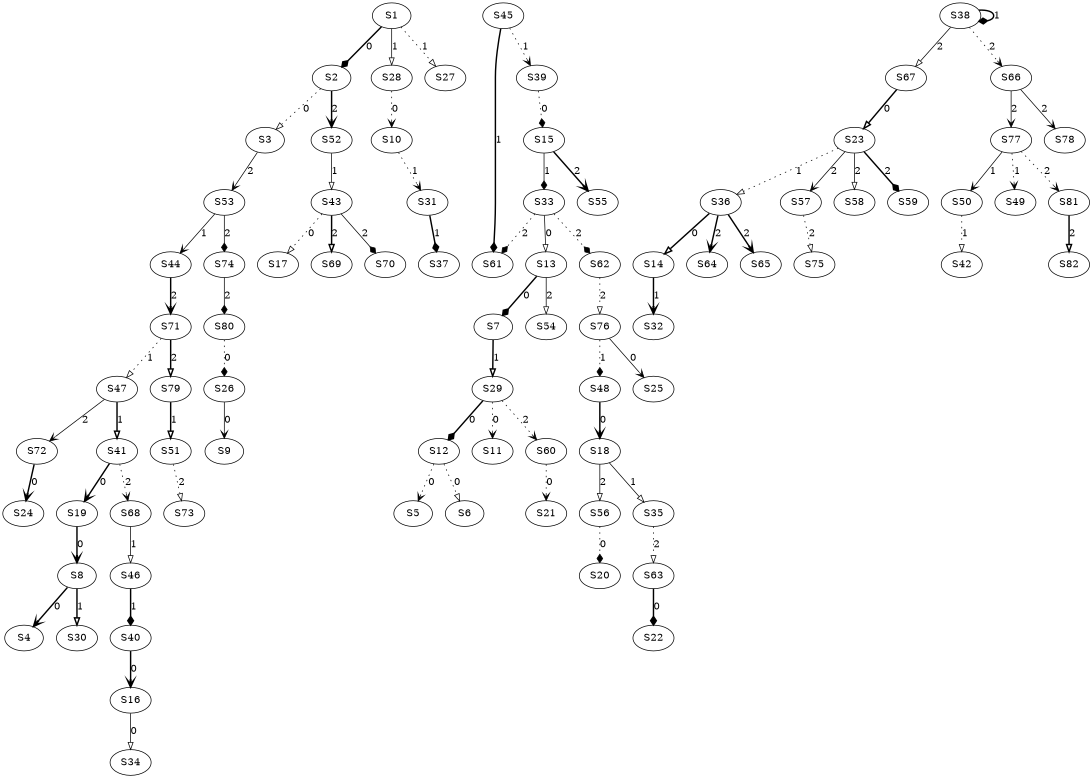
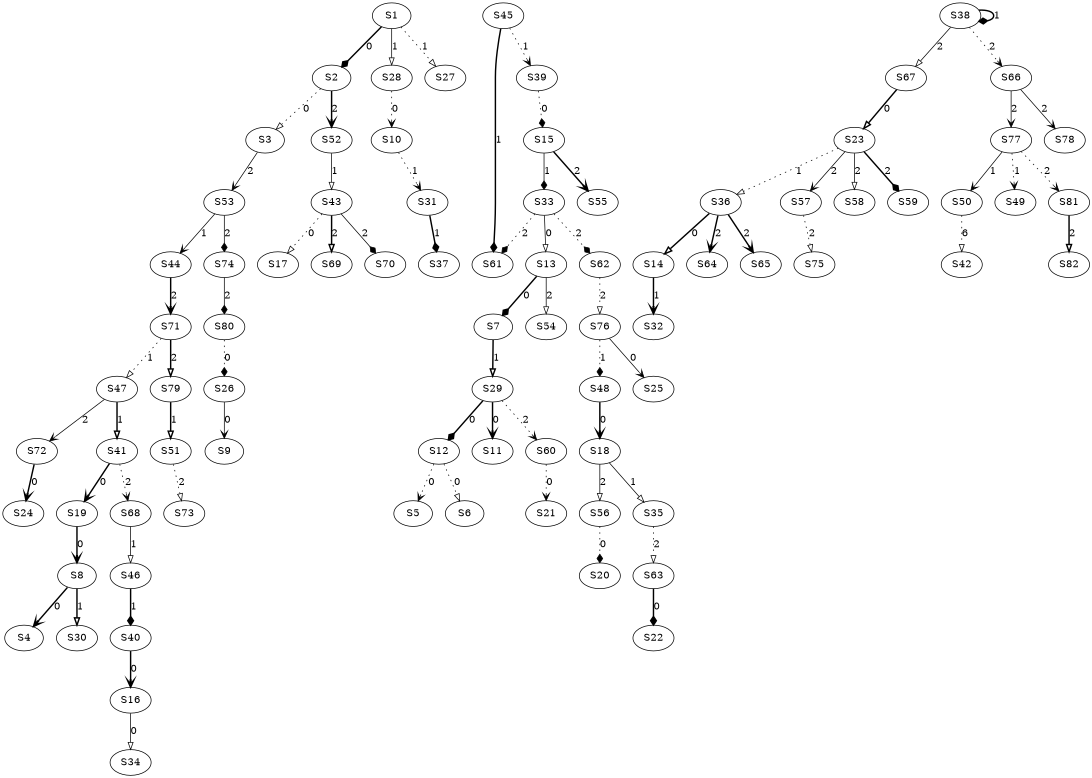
(965, 234) -> (965, 234)
(493, 417) -> (493, 417)
